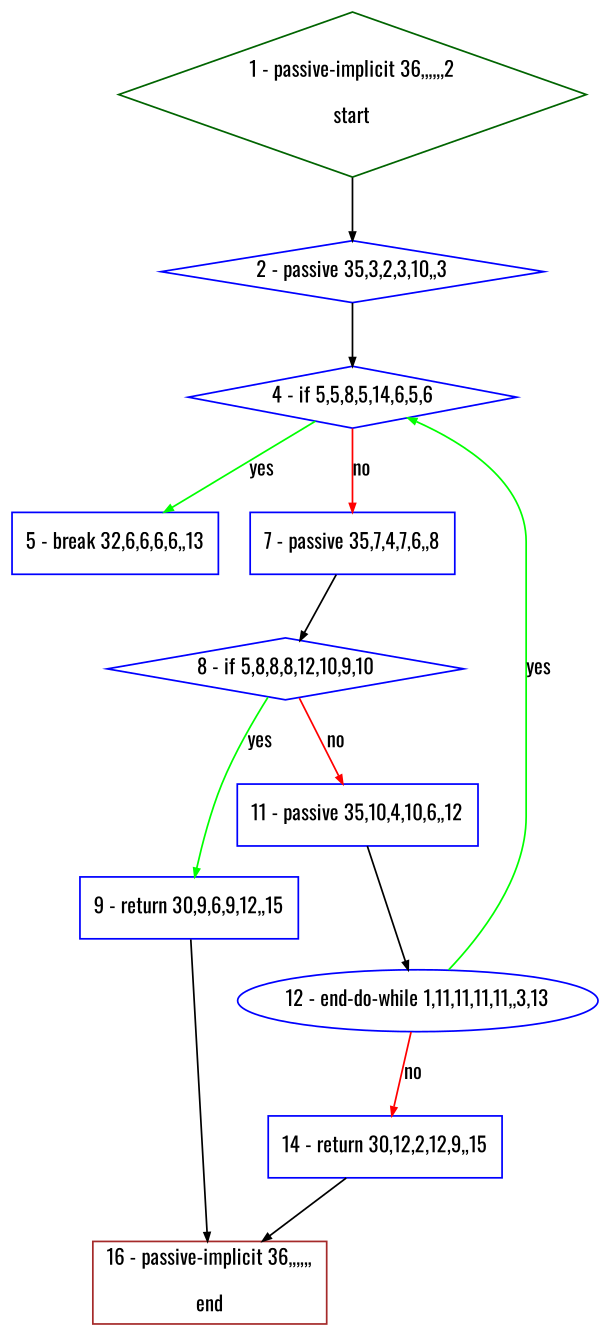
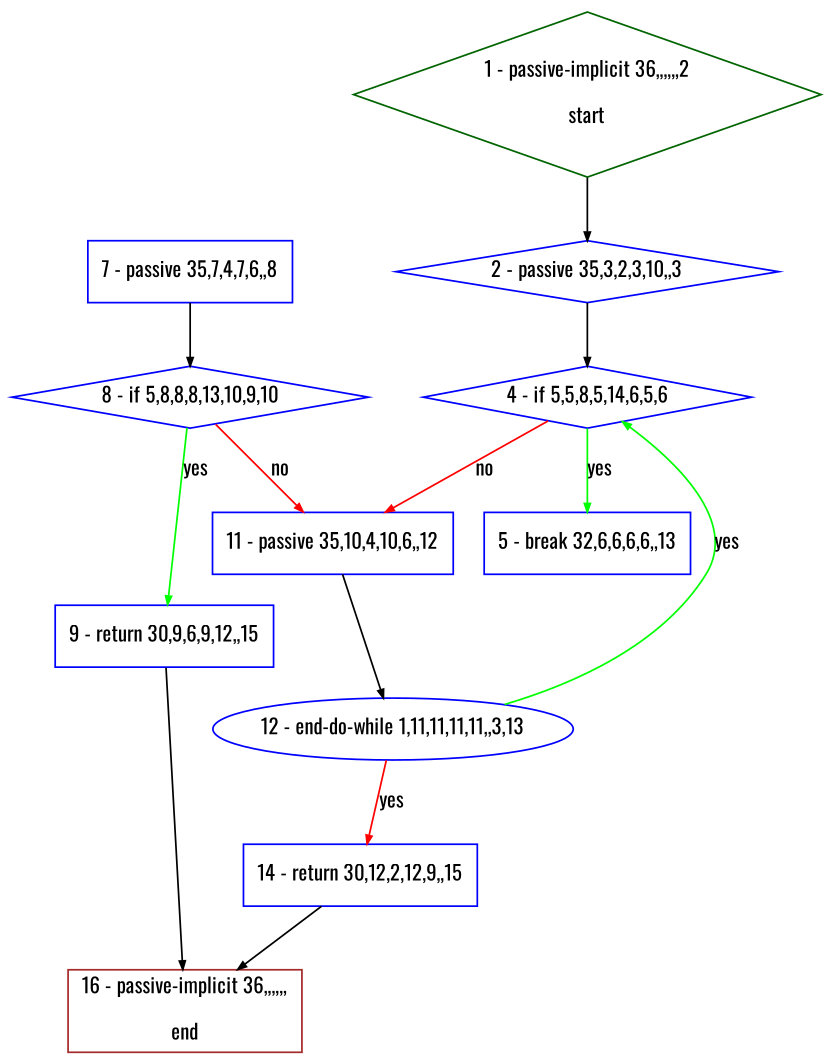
(352, 466) -> (471, 464)
(285, 669) -> (190, 397)
(414, 1074) -> (392, 802)
